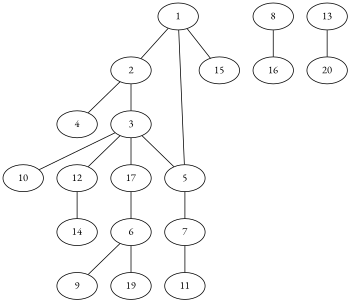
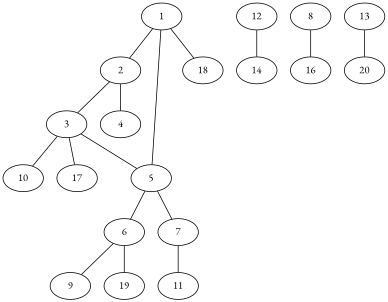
(219, 70) -> (203, 70)
(104, 151) -> none
(131, 205) -> (138, 205)
